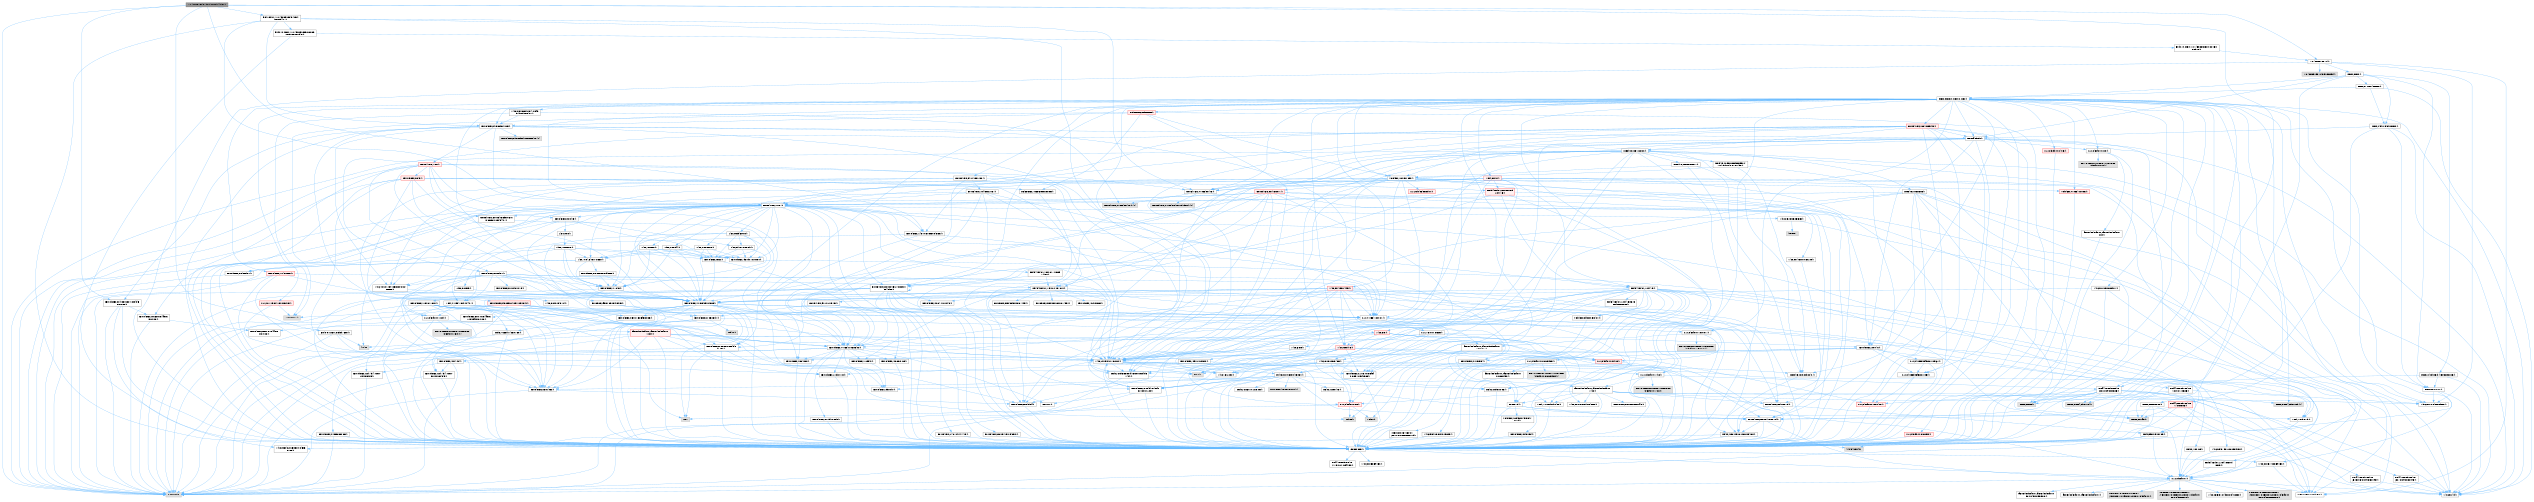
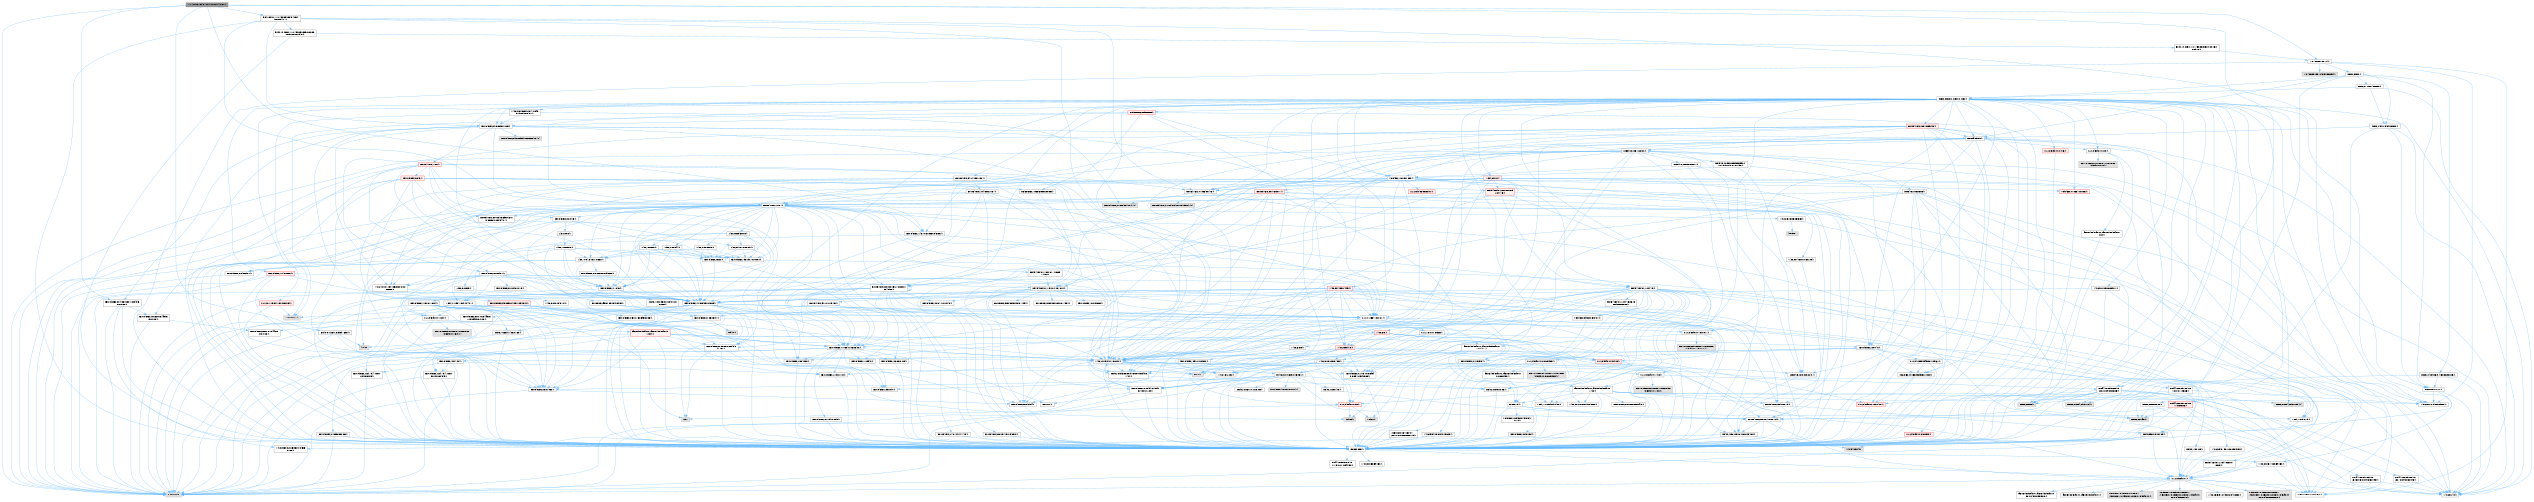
none -> (1474, 35)
none -> (663, 303)
(437, 339) -> (431, 239)
(1916, 375) -> (1916, 375)
